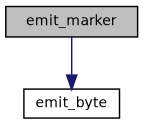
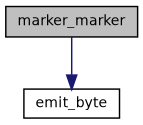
(72, 22) -> (72, 22)
